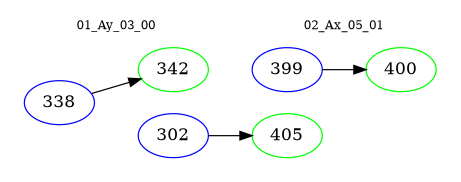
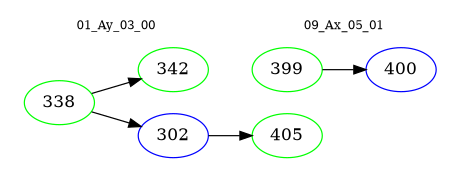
(344, 26) -> (344, 26)
(287, 70) -> (287, 70)
(401, 70) -> (401, 70)
(59, 103) -> (59, 103)
none -> (110, 117)
